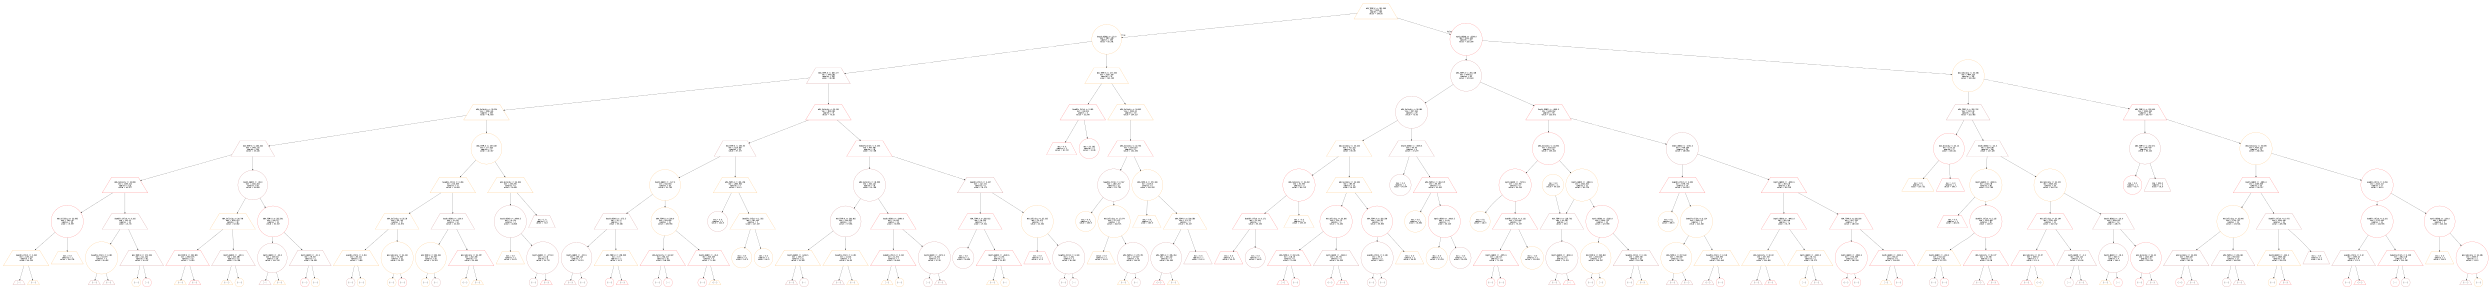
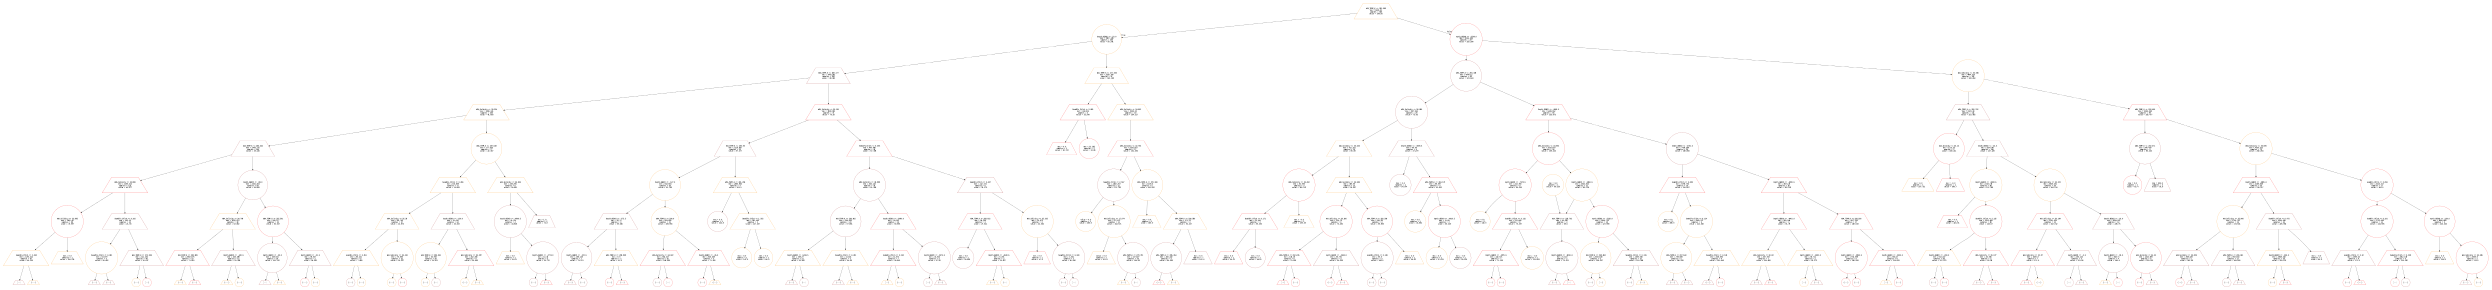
(1086, 221) -> (1086, 221)
